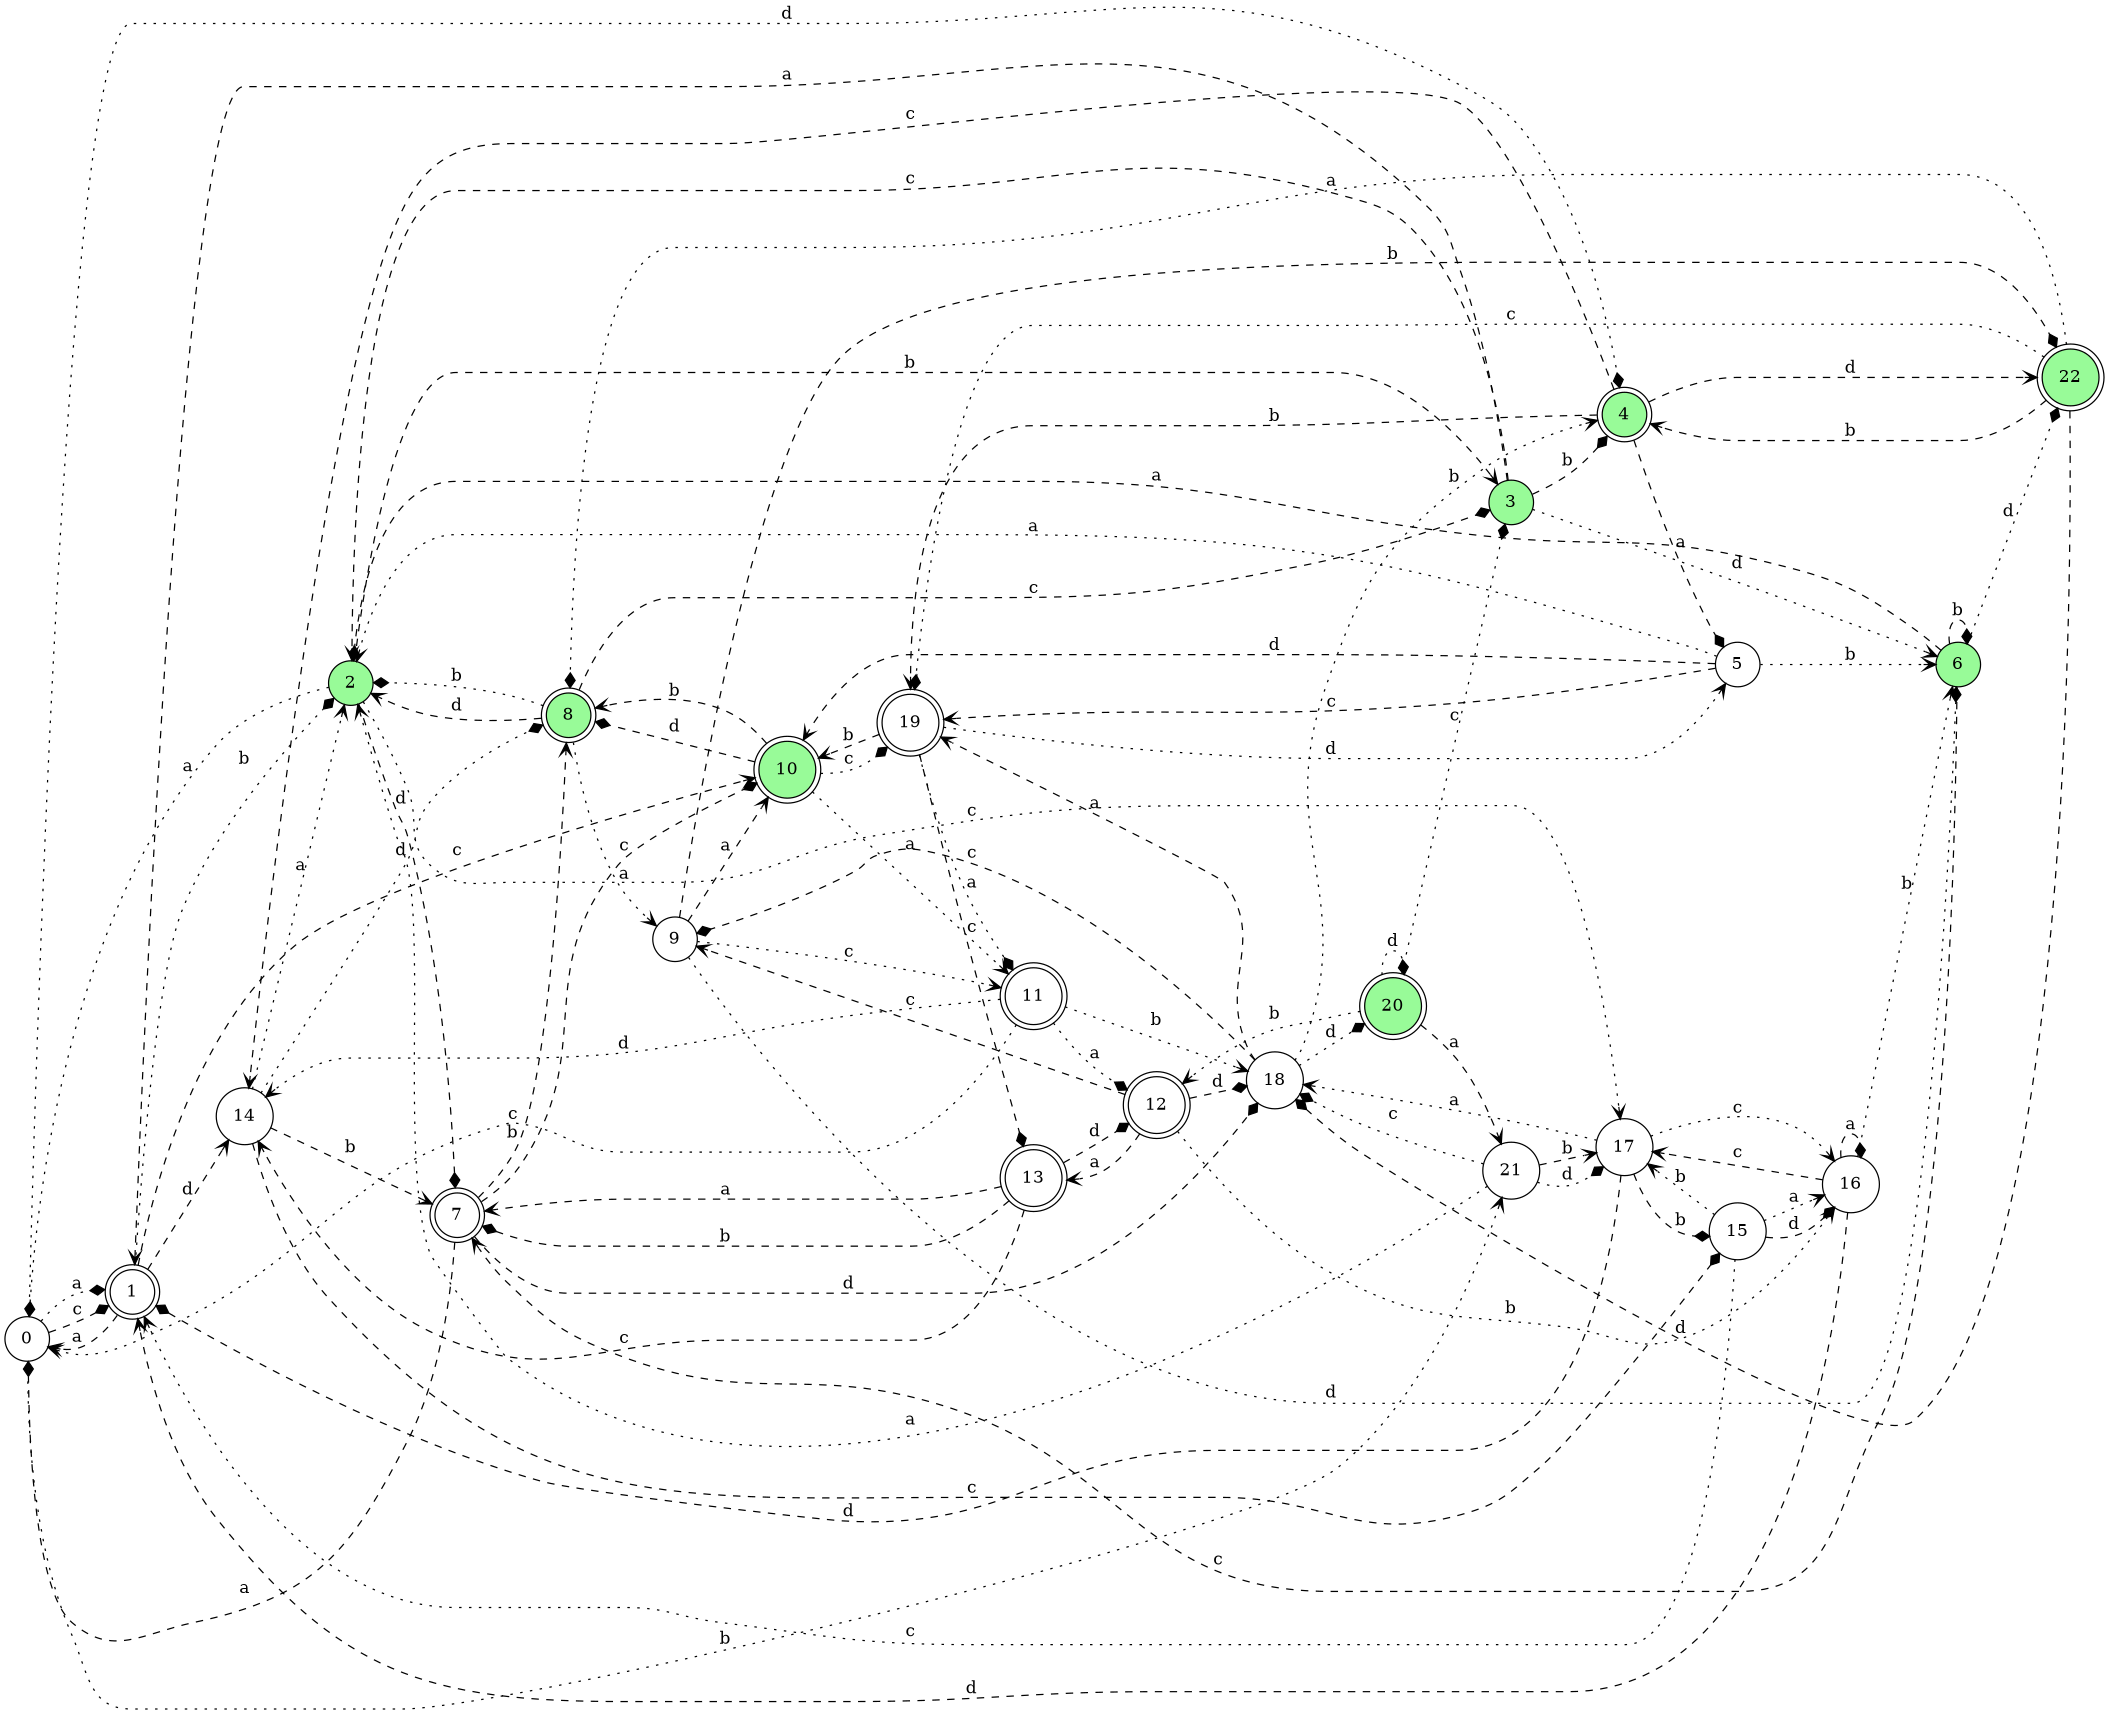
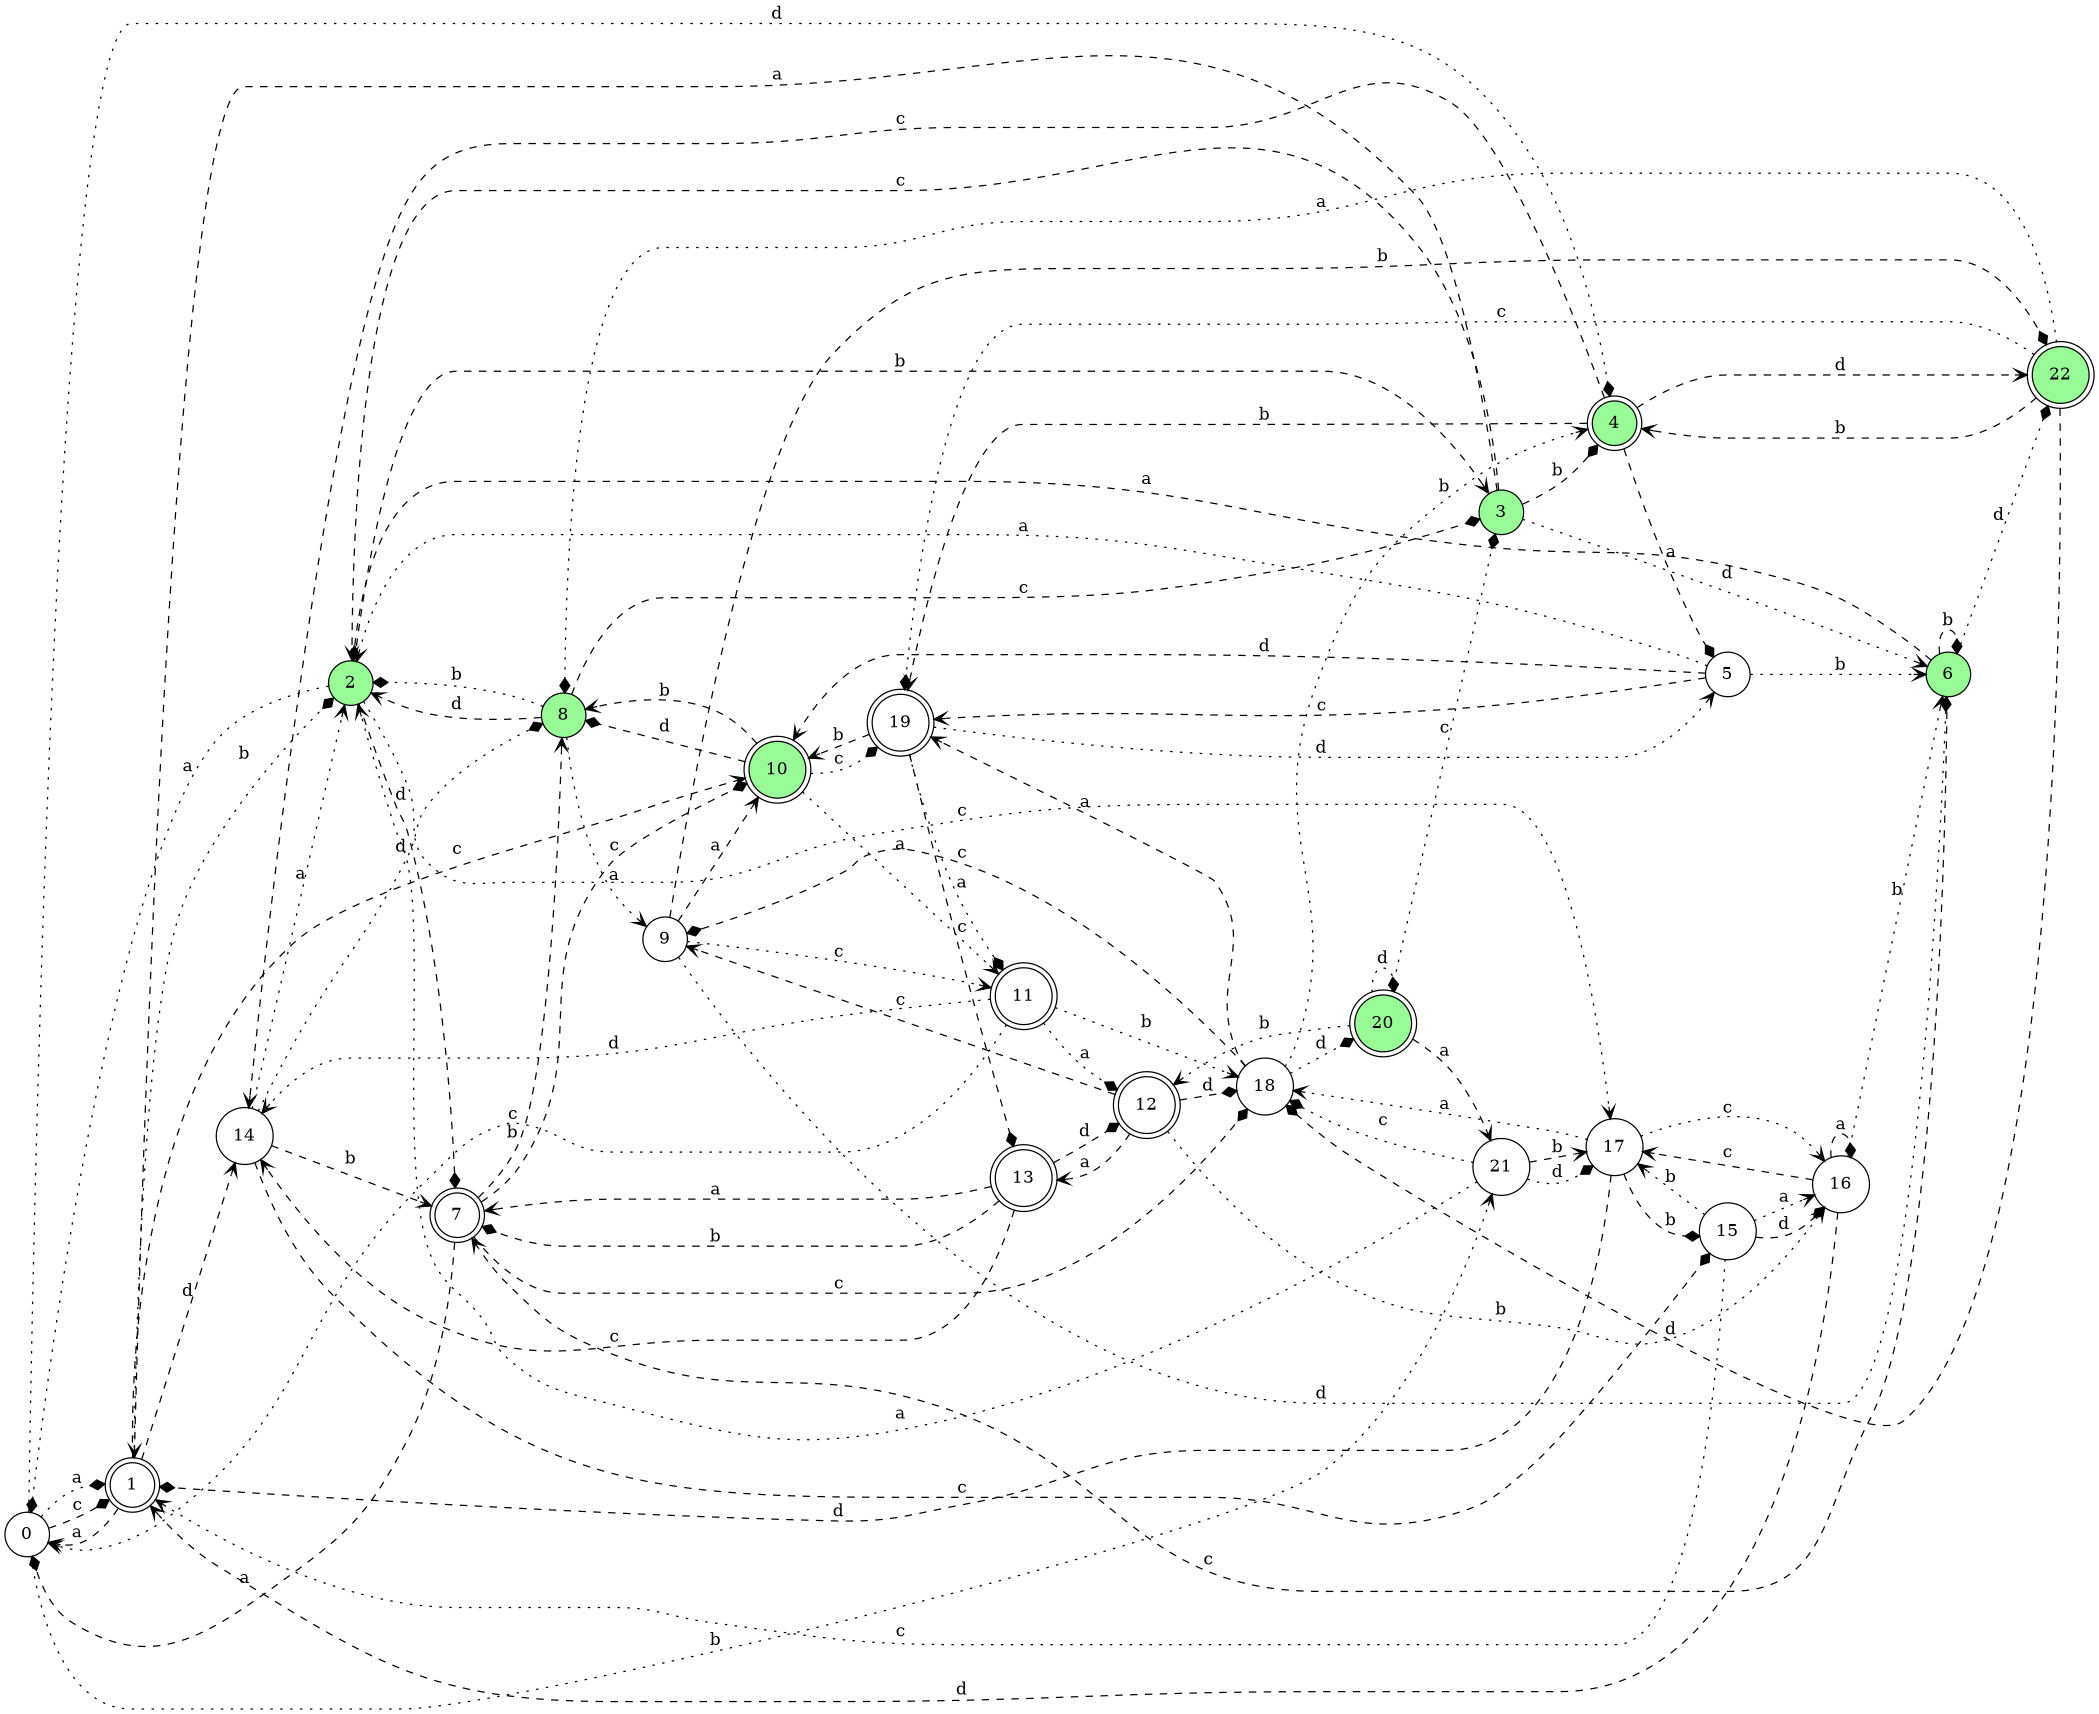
(569, 715) -> (564, 715)
(849, 1284) -> (839, 1284)
